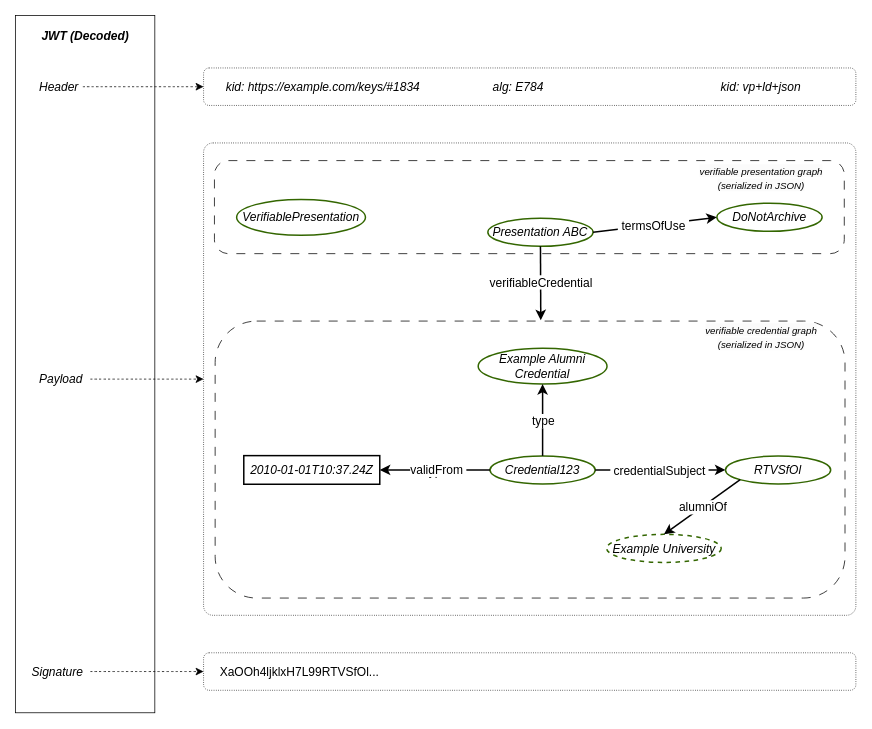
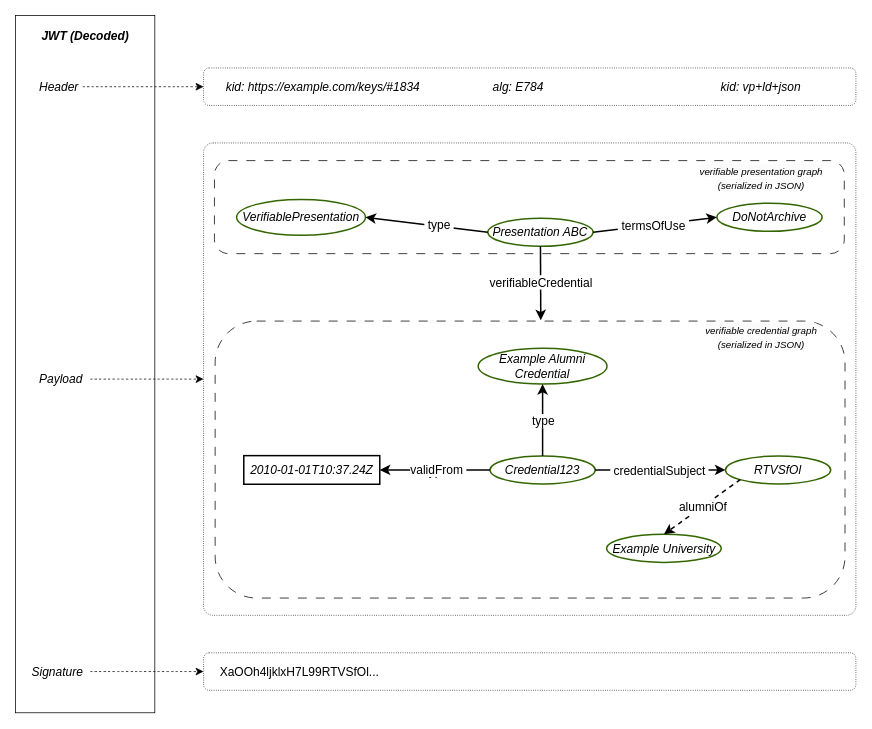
none -> (430, 225)
(725, 491) -> (725, 491)
(664, 548) -> (664, 548)
